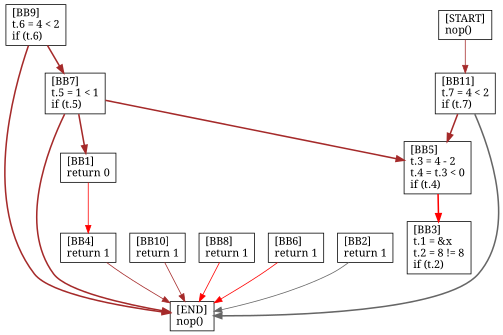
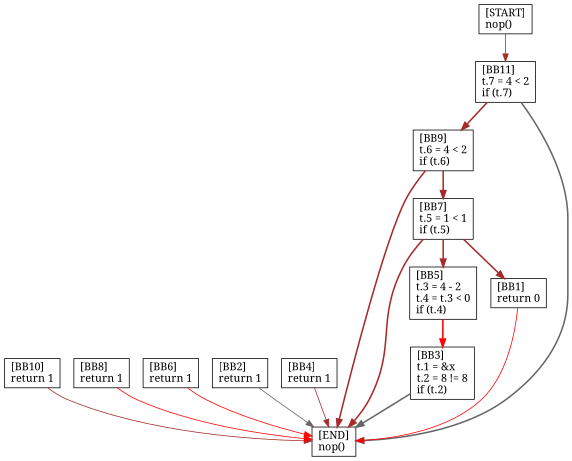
(454, 124) -> (477, 113)
(88, 204) -> (471, 408)
none -> (387, 408)
